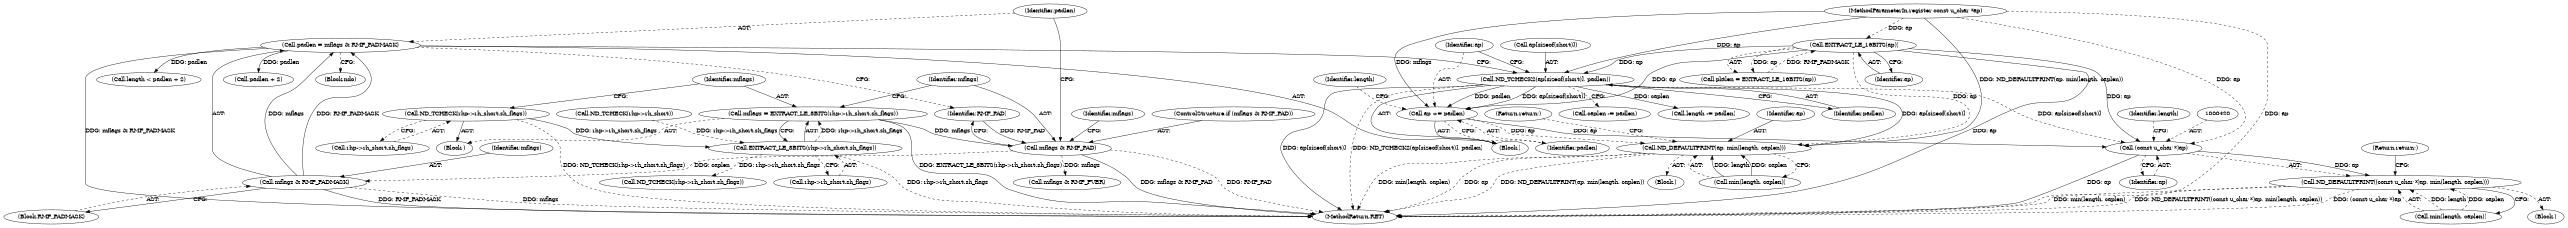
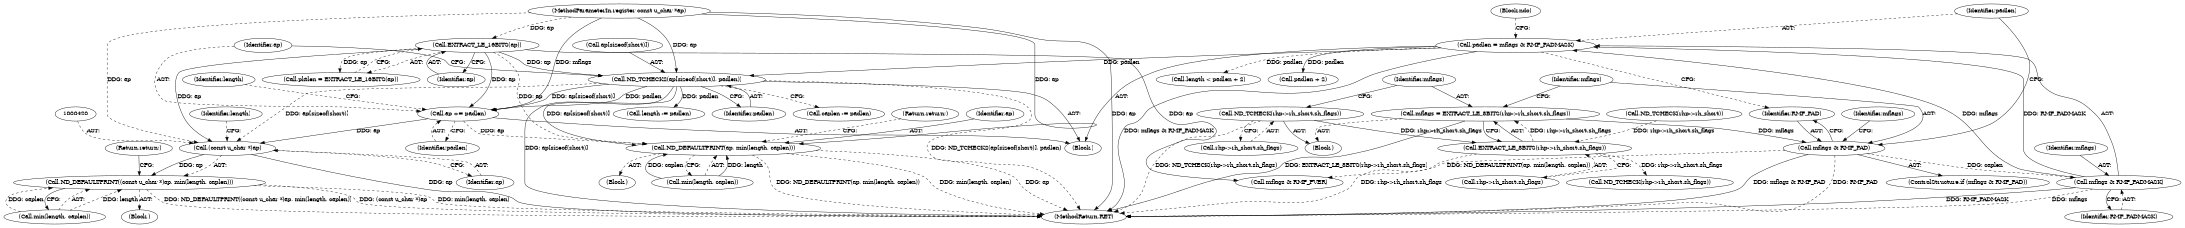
(208, 52) -> (1306, 55)
(341, 61) -> (1516, 26)
(1485, 63) -> (1121, 63)
(1818, 63) -> (384, 63)
(2051, 80) -> (1047, 80)
(1652, 97) -> (700, 97)
(1022, 131) -> (1818, 131)
(1147, 131) -> (1898, 165)
(1082, 165) -> (1518, 165)
(1854, 177) -> (978, 55)
(2046, 197) -> (989, 29)
(51, 217) -> (2119, 217)
